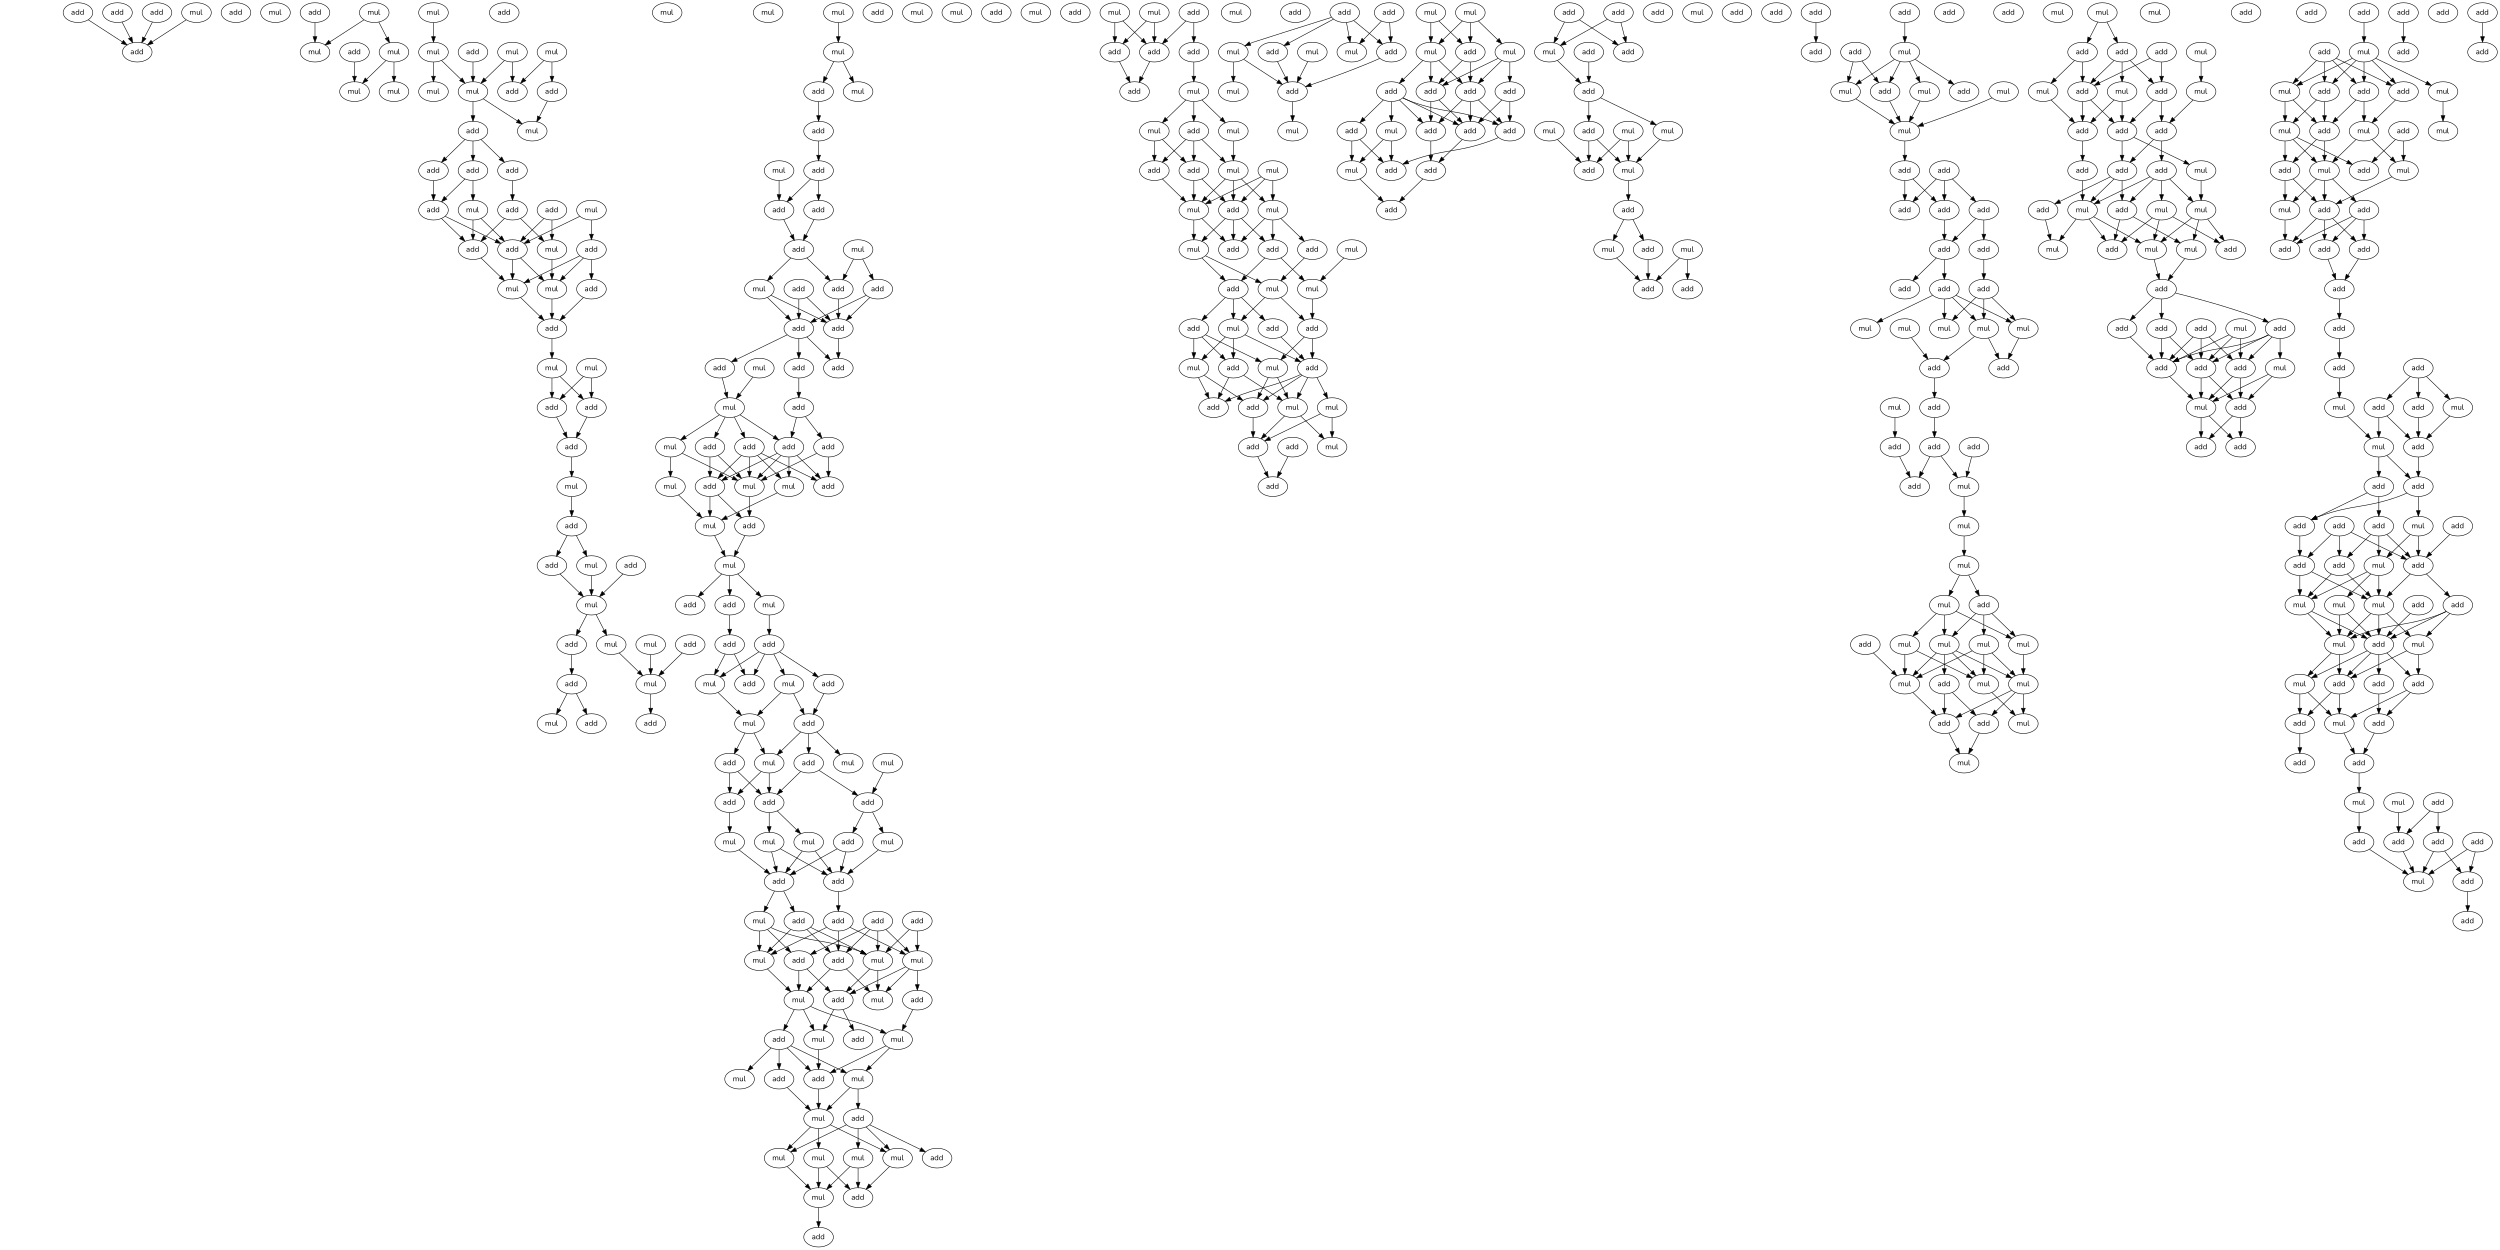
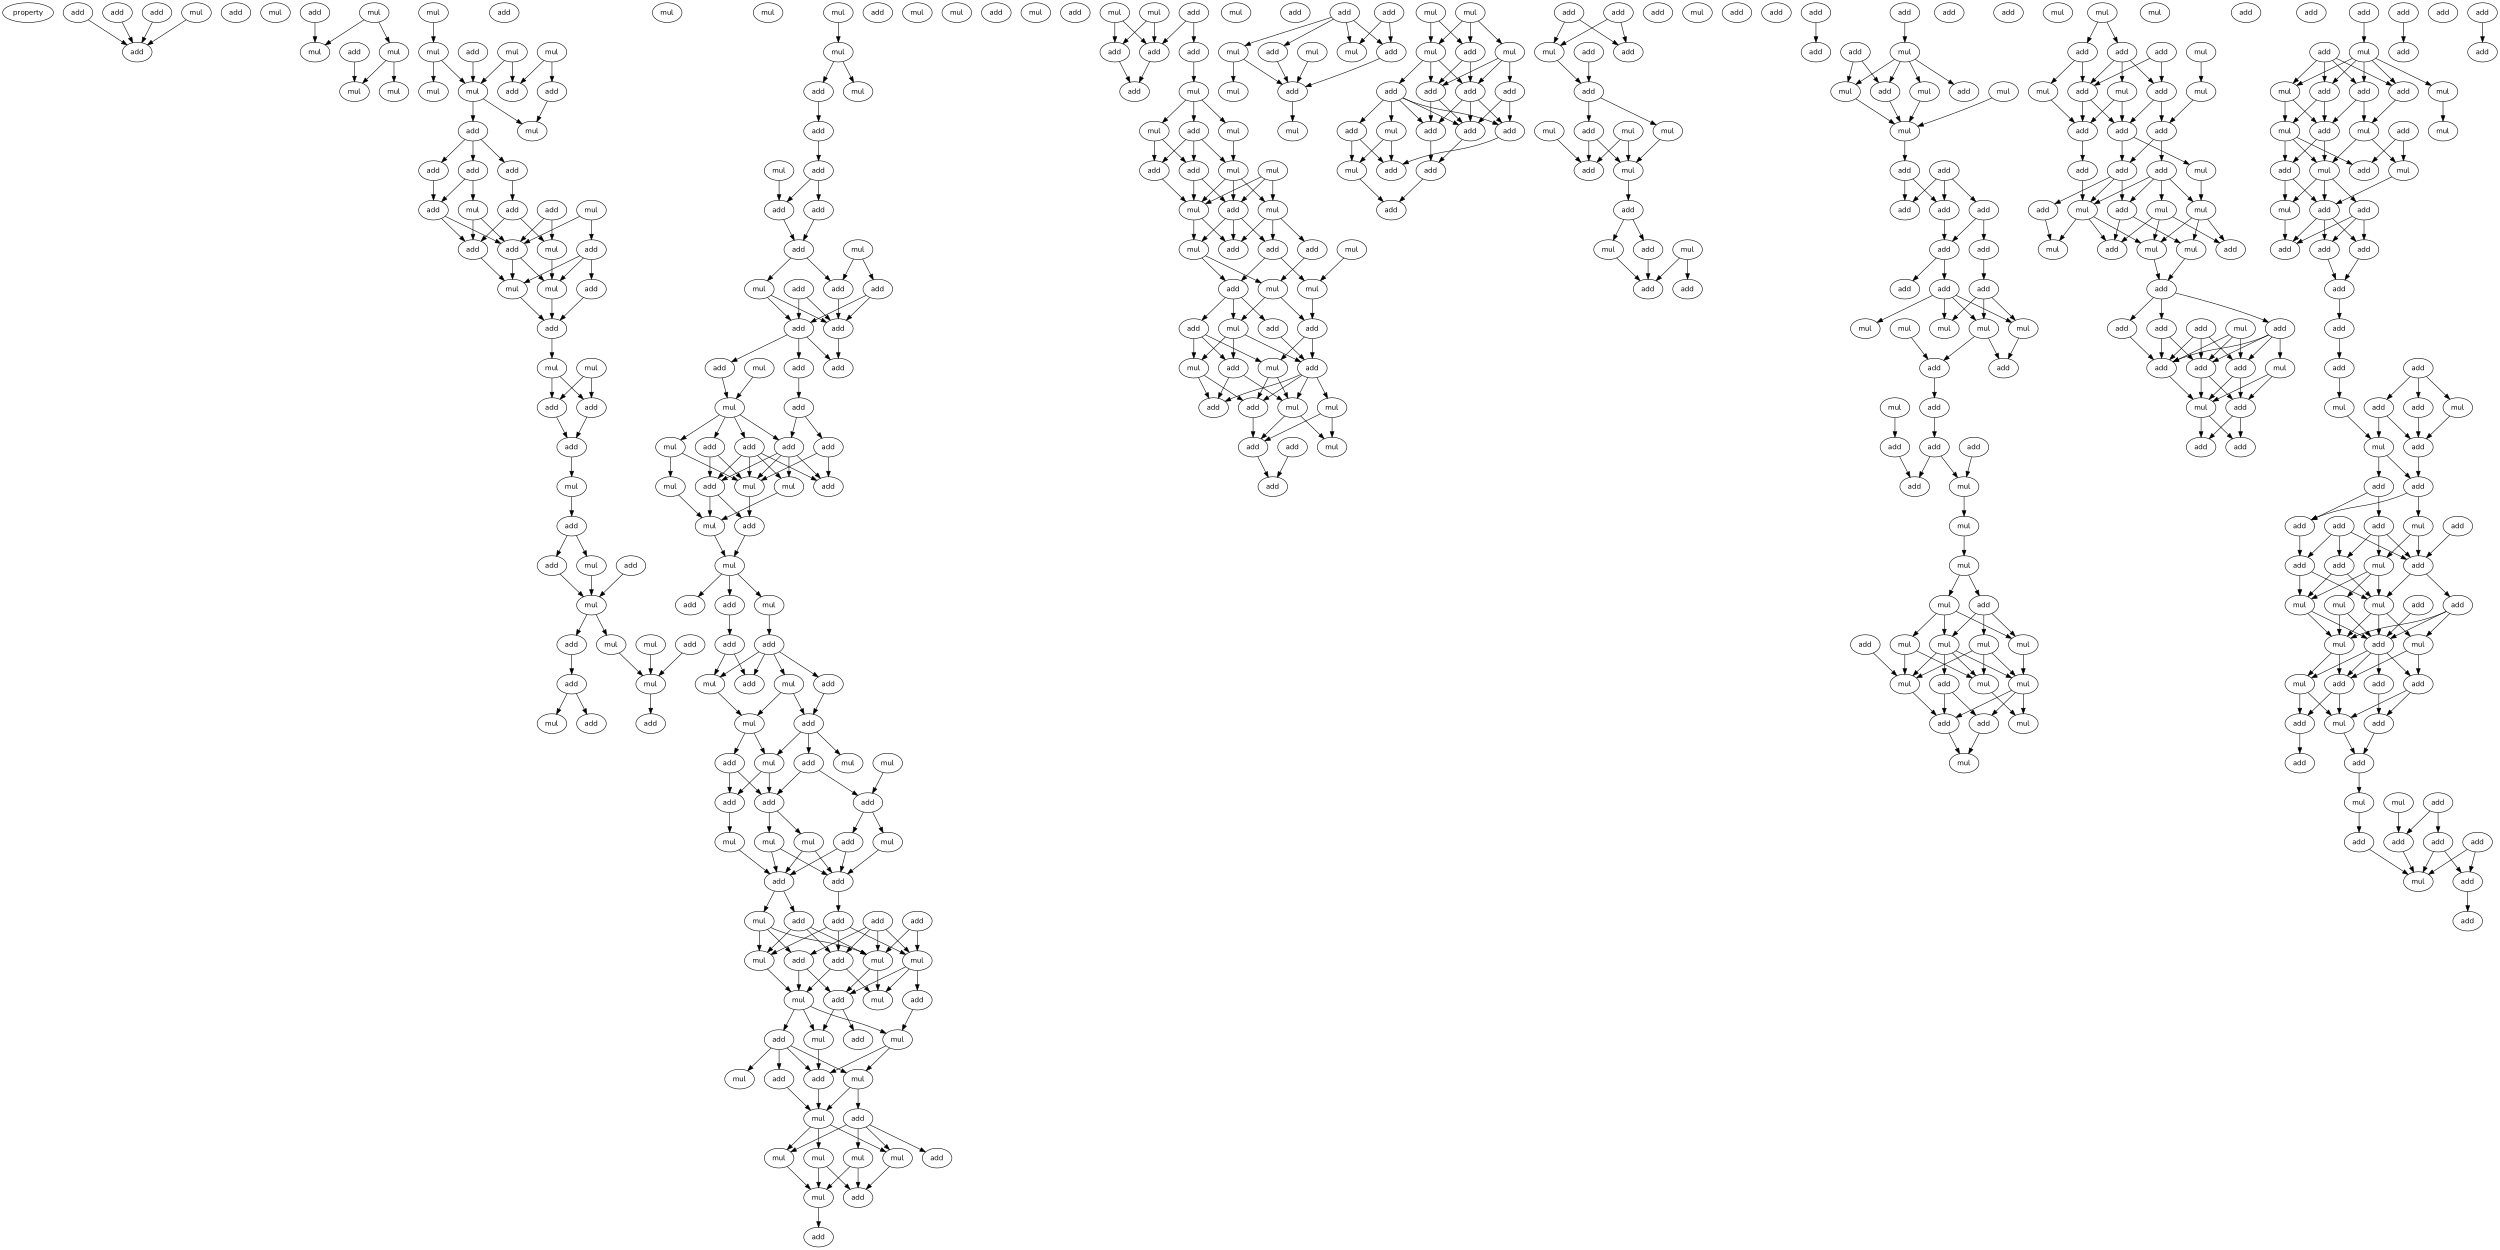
none -> (28, 13)
